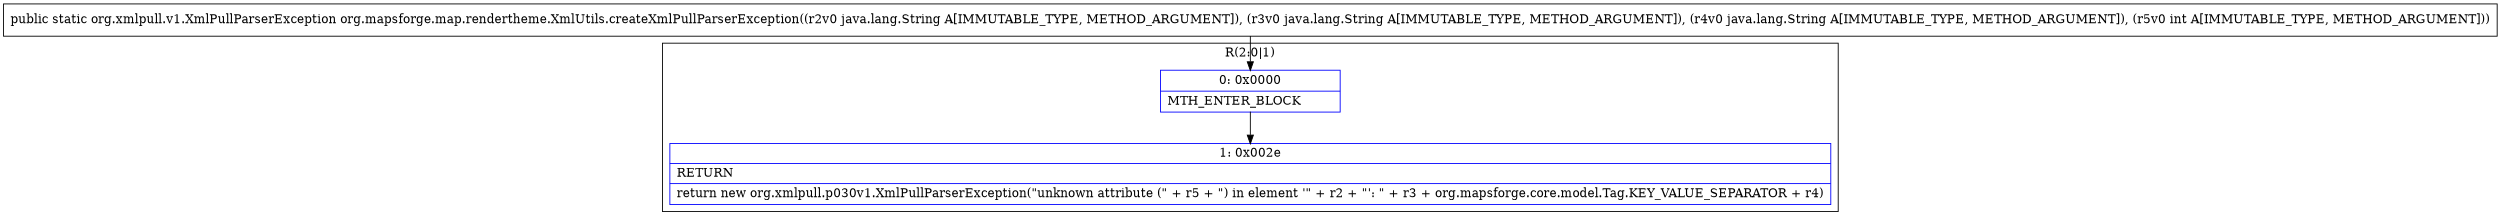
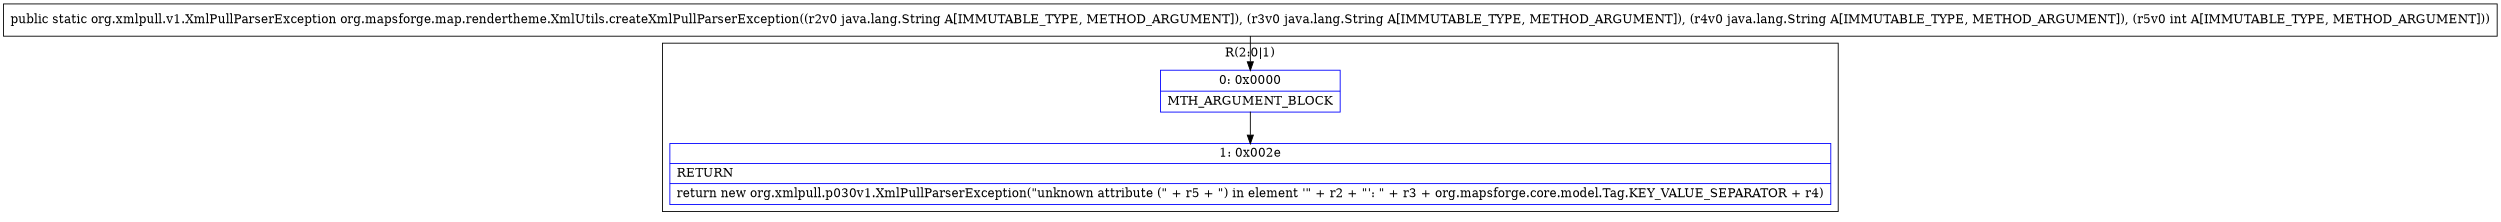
(1235, 101) -> (1250, 101)
